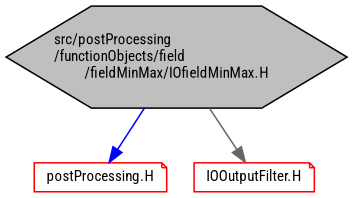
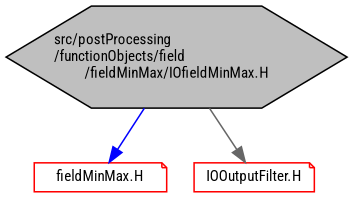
(100, 177) -> (100, 177)
